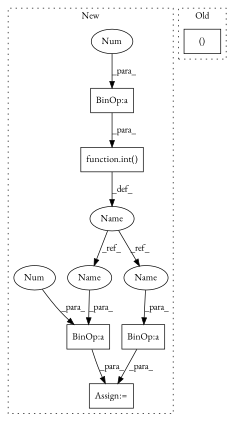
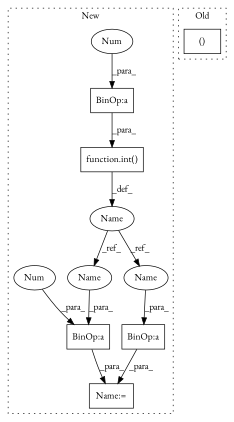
(111, 396) -> (111, 396)
